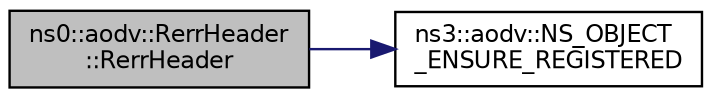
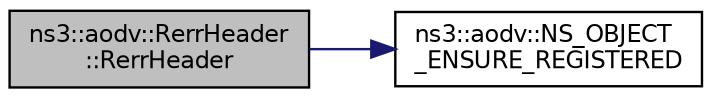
(159, 49) -> (159, 49)
